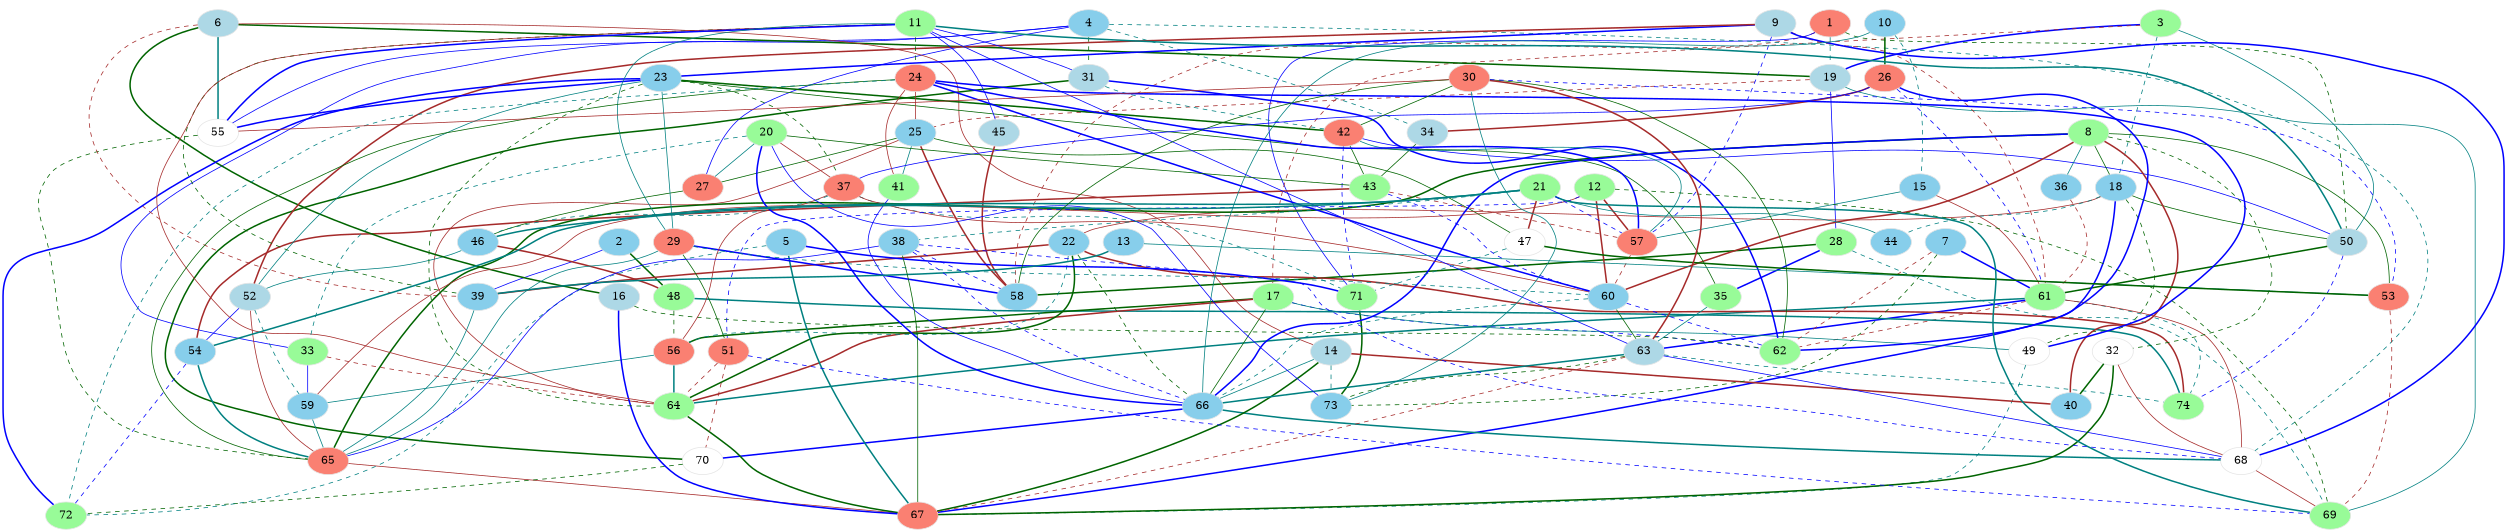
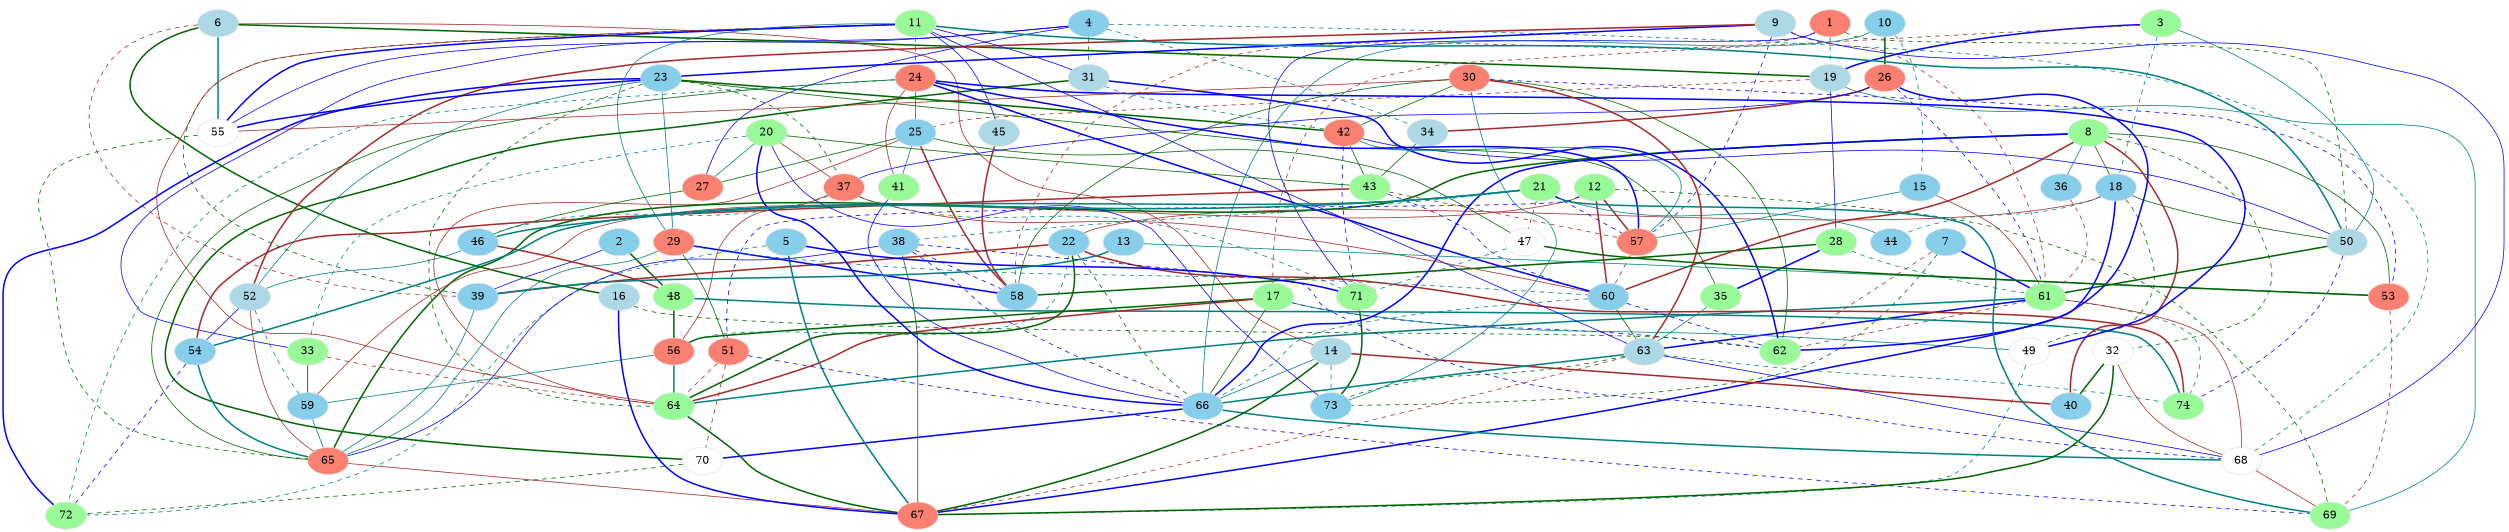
(2380, 67) -> (2380, 67)
(1532, 215) -> (1532, 215)
(2123, 318) -> (1972, 284)
(674, 324) -> (674, 324)
